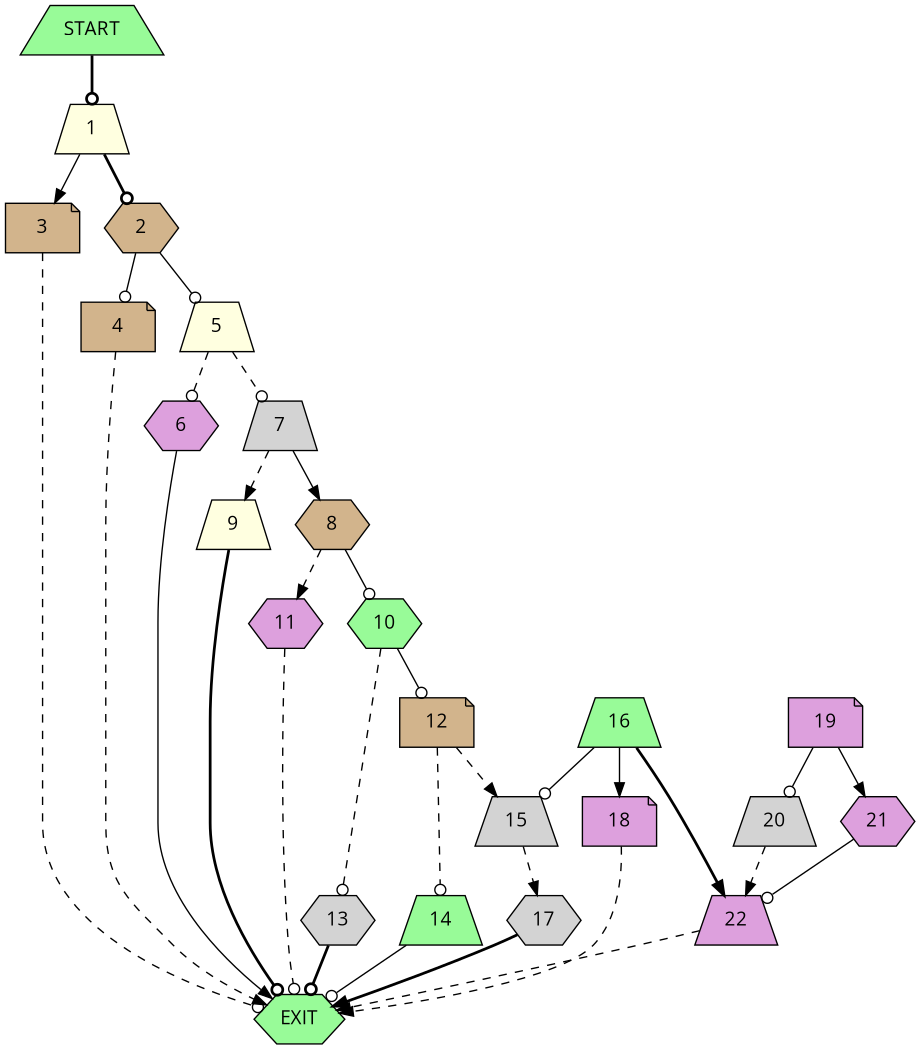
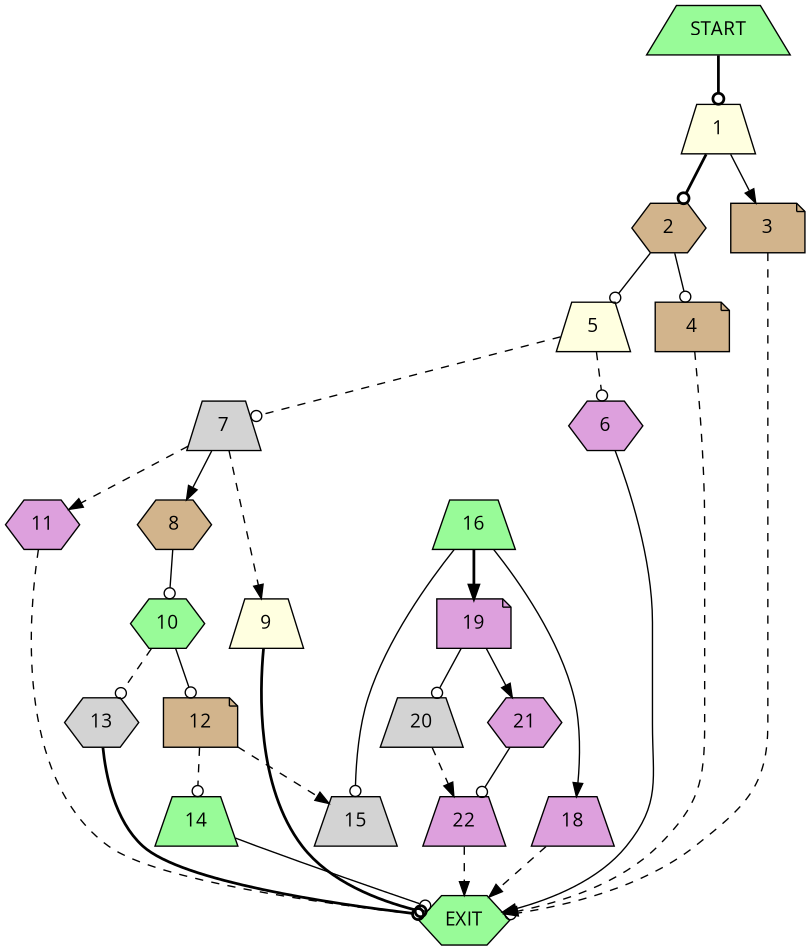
(312, 568) -> (135, 475)
(679, 814) -> (474, 567)
(619, 821) -> (573, 821)
(544, 920) -> none
